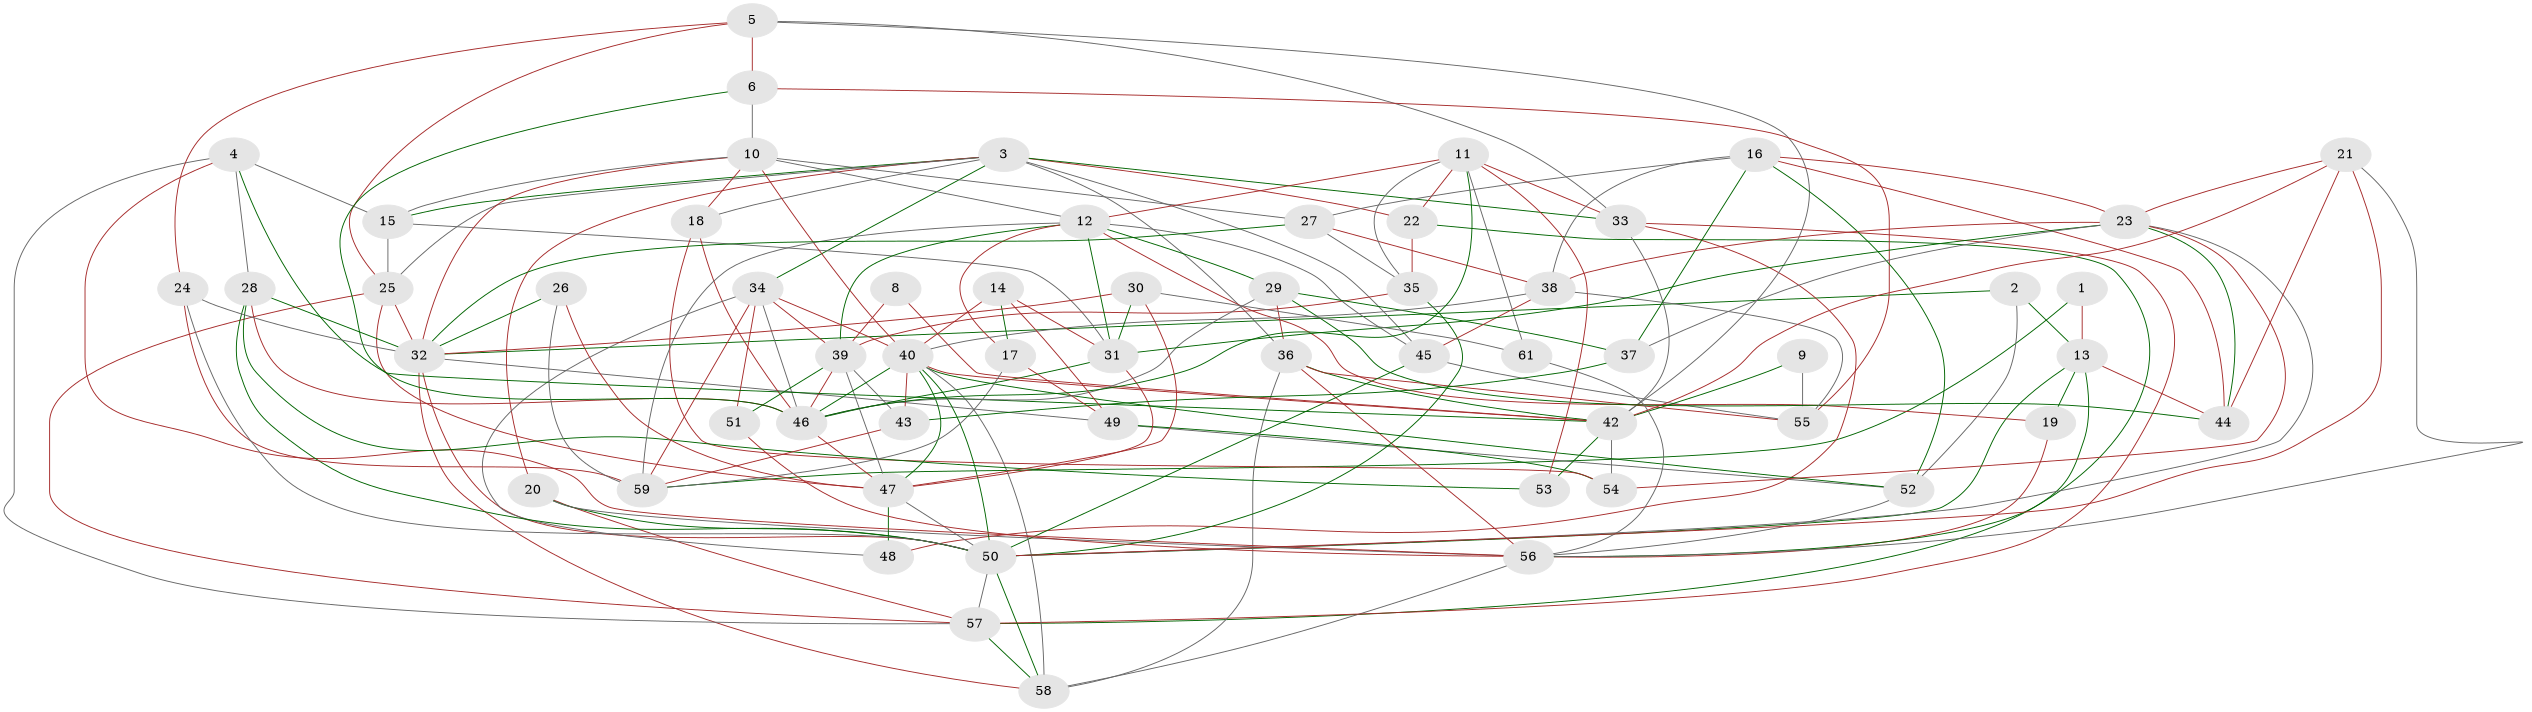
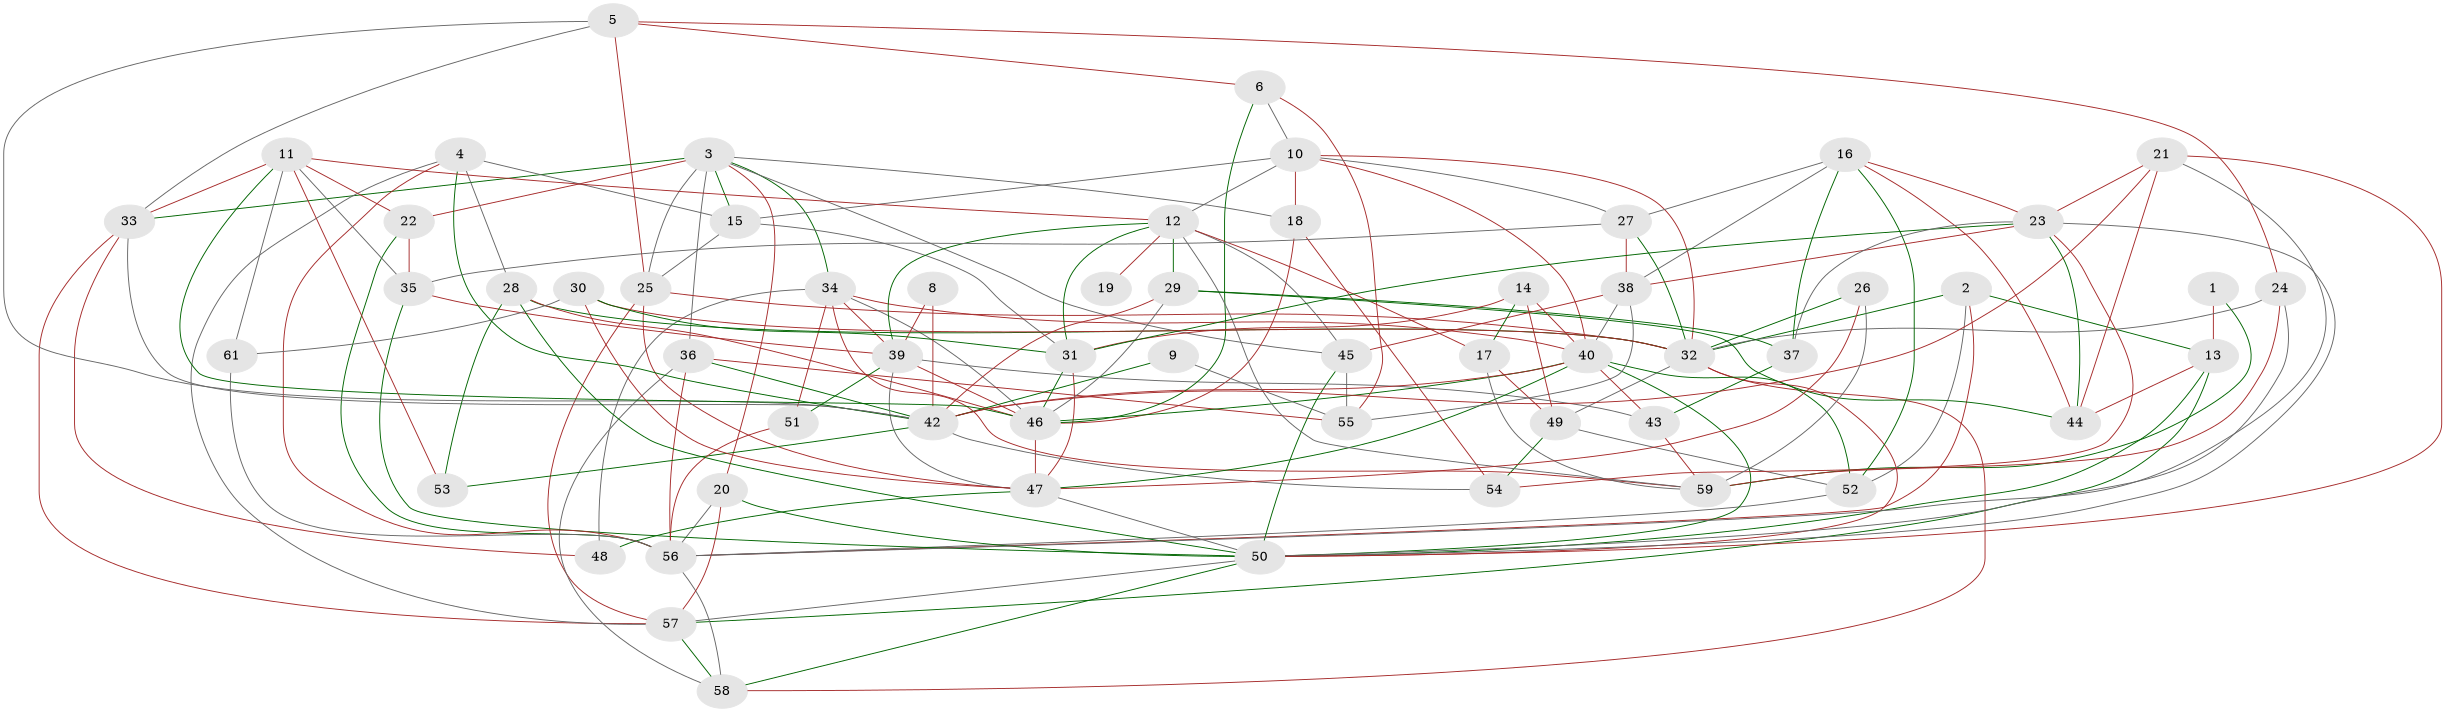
(1281, 326) -> (1036, 340)
(2066, 389) -> none
(1019, 506) -> none
(1824, 548) -> (1409, 532)
